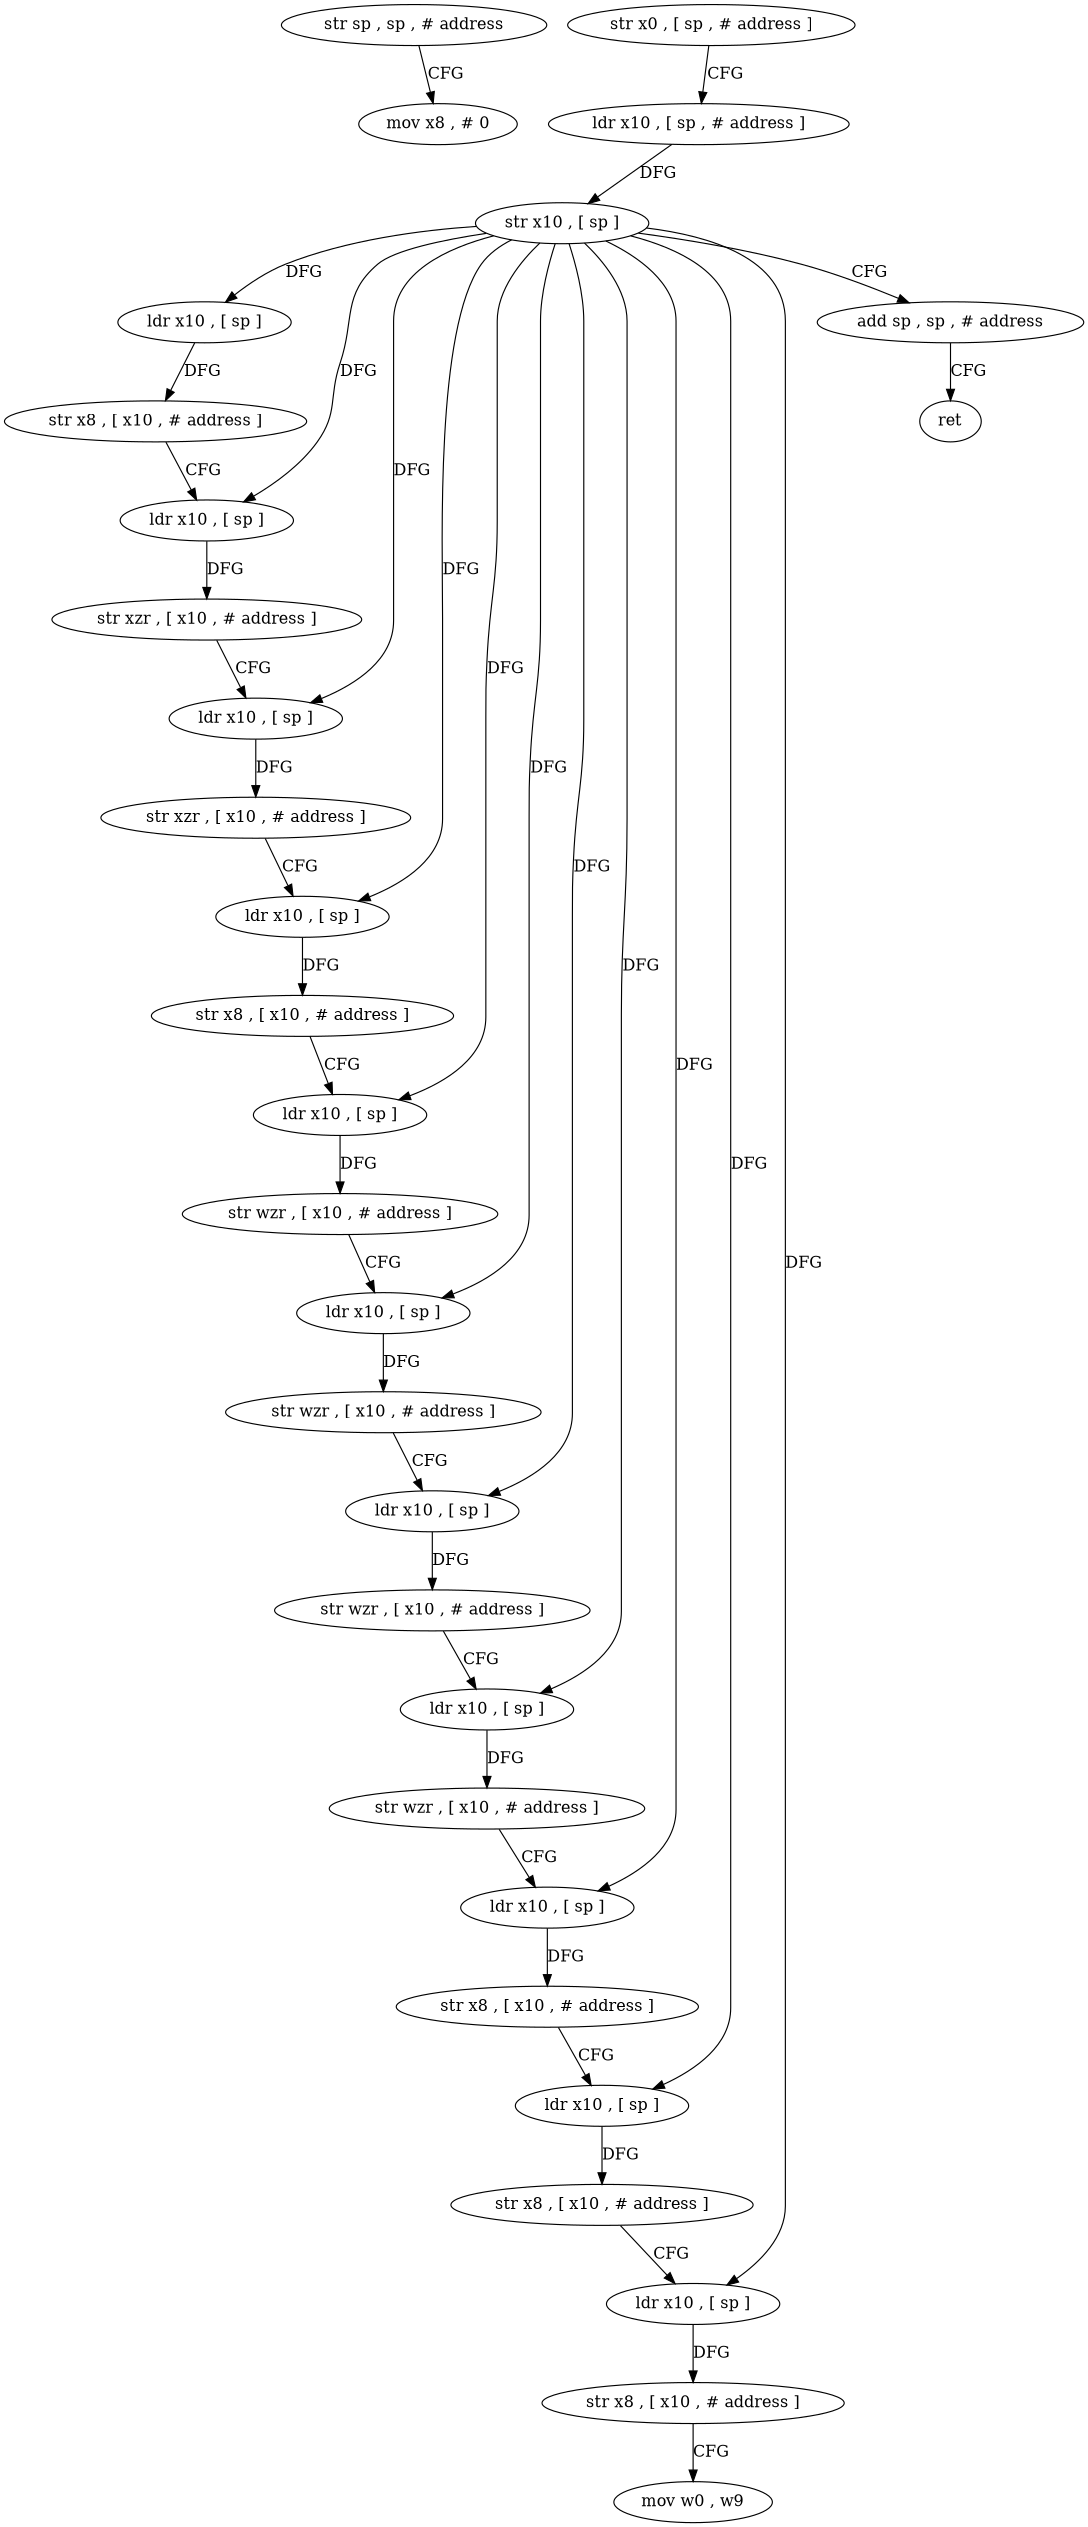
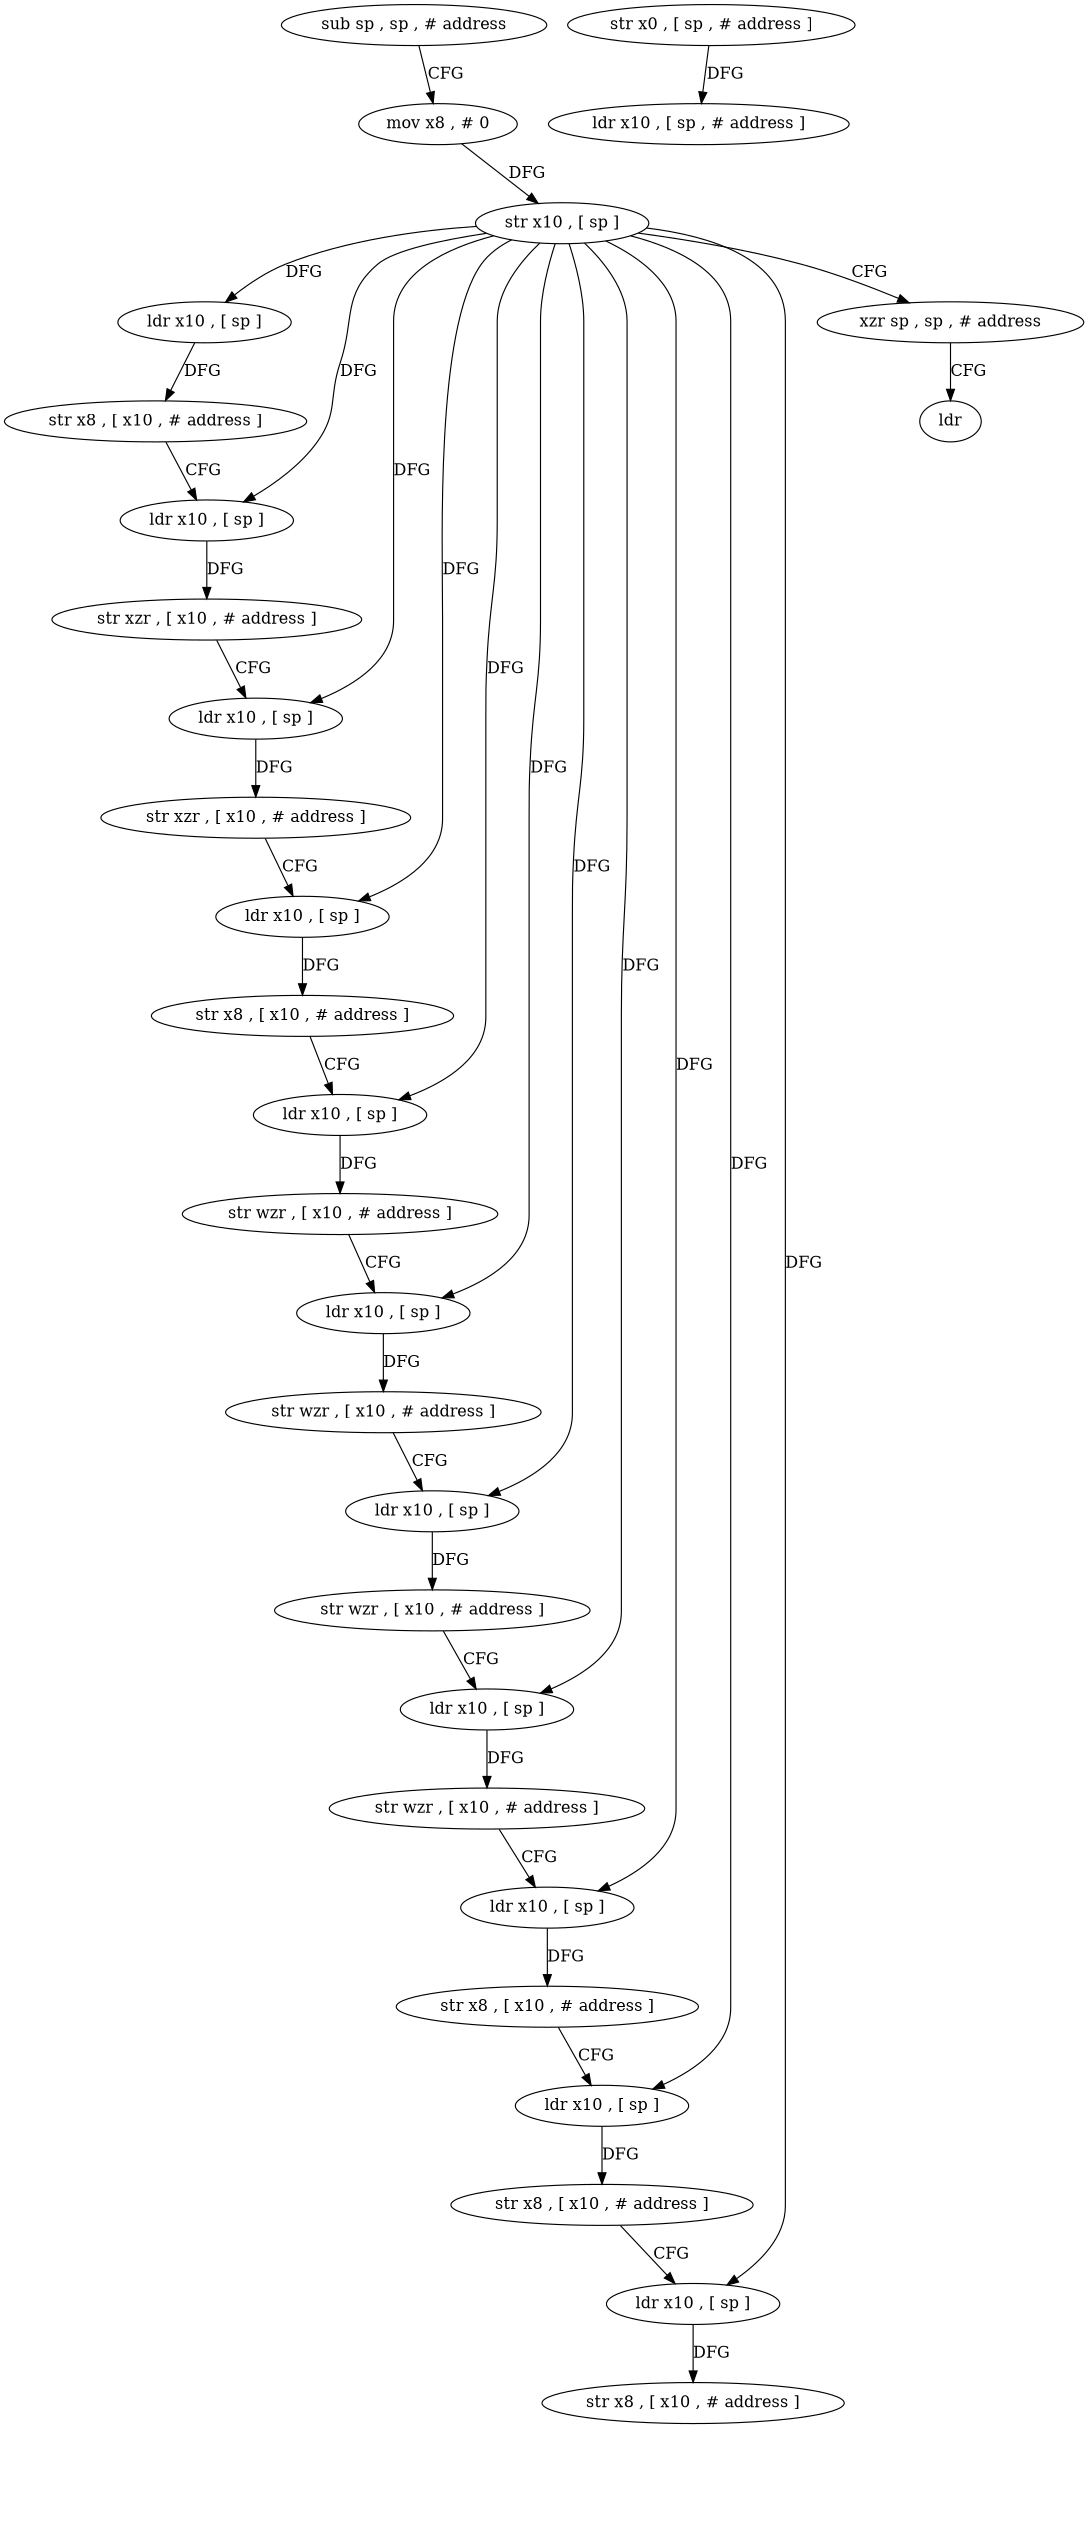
(414, 25) -> (414, 25)
(726, 75) -> (726, 75)
(635, 171) -> (495, 170)
(951, 322) -> (951, 322)
(951, 421) -> (951, 421)
(693, 2502) -> none
